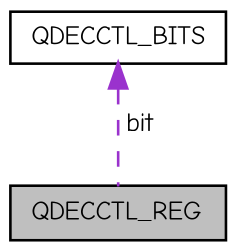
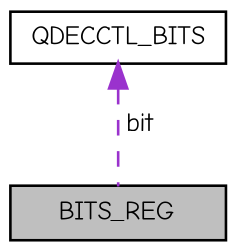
(118, 213) -> (118, 213)
